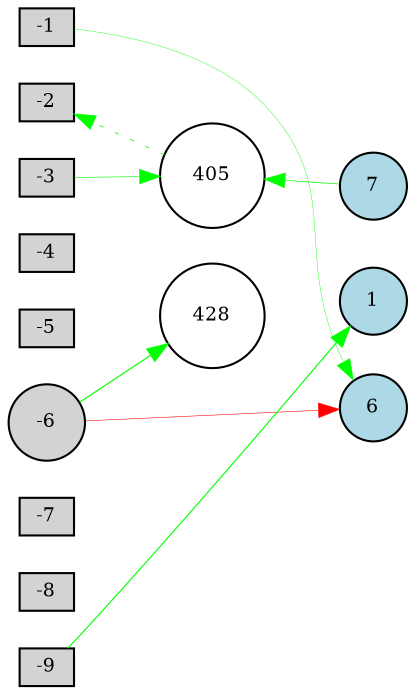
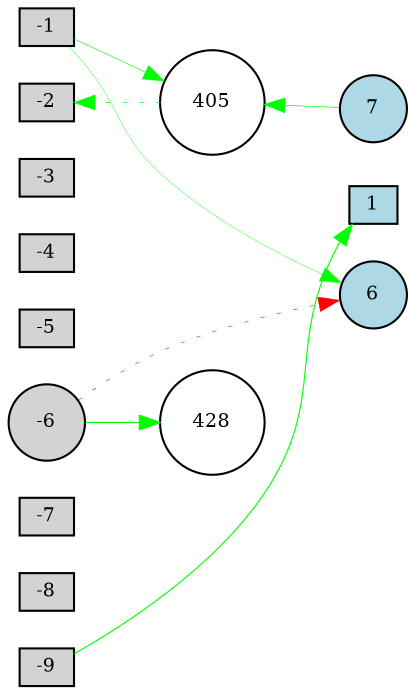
(107, 177) -> (110, 56)
(373, 301) -> (373, 205)
(202, 416) -> (193, 339)
